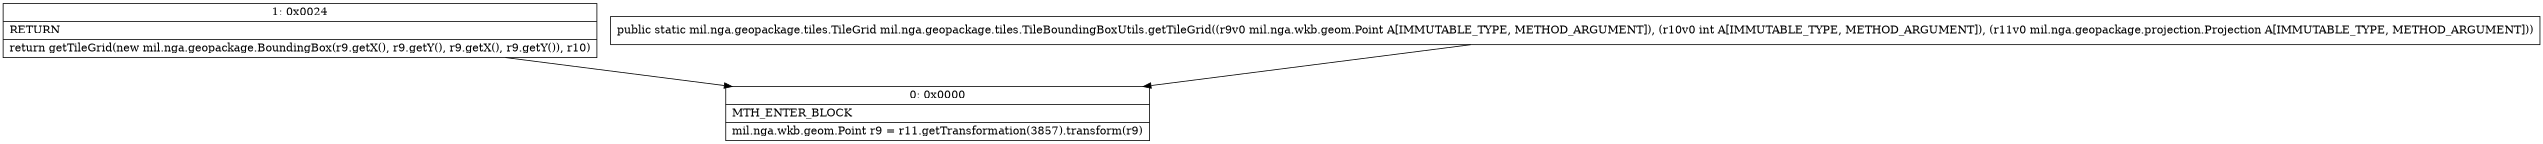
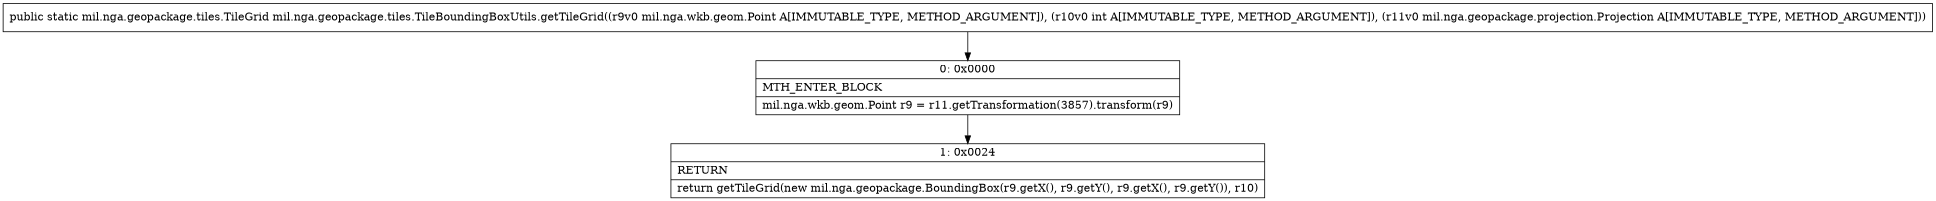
(615, 72) -> (968, 125)
